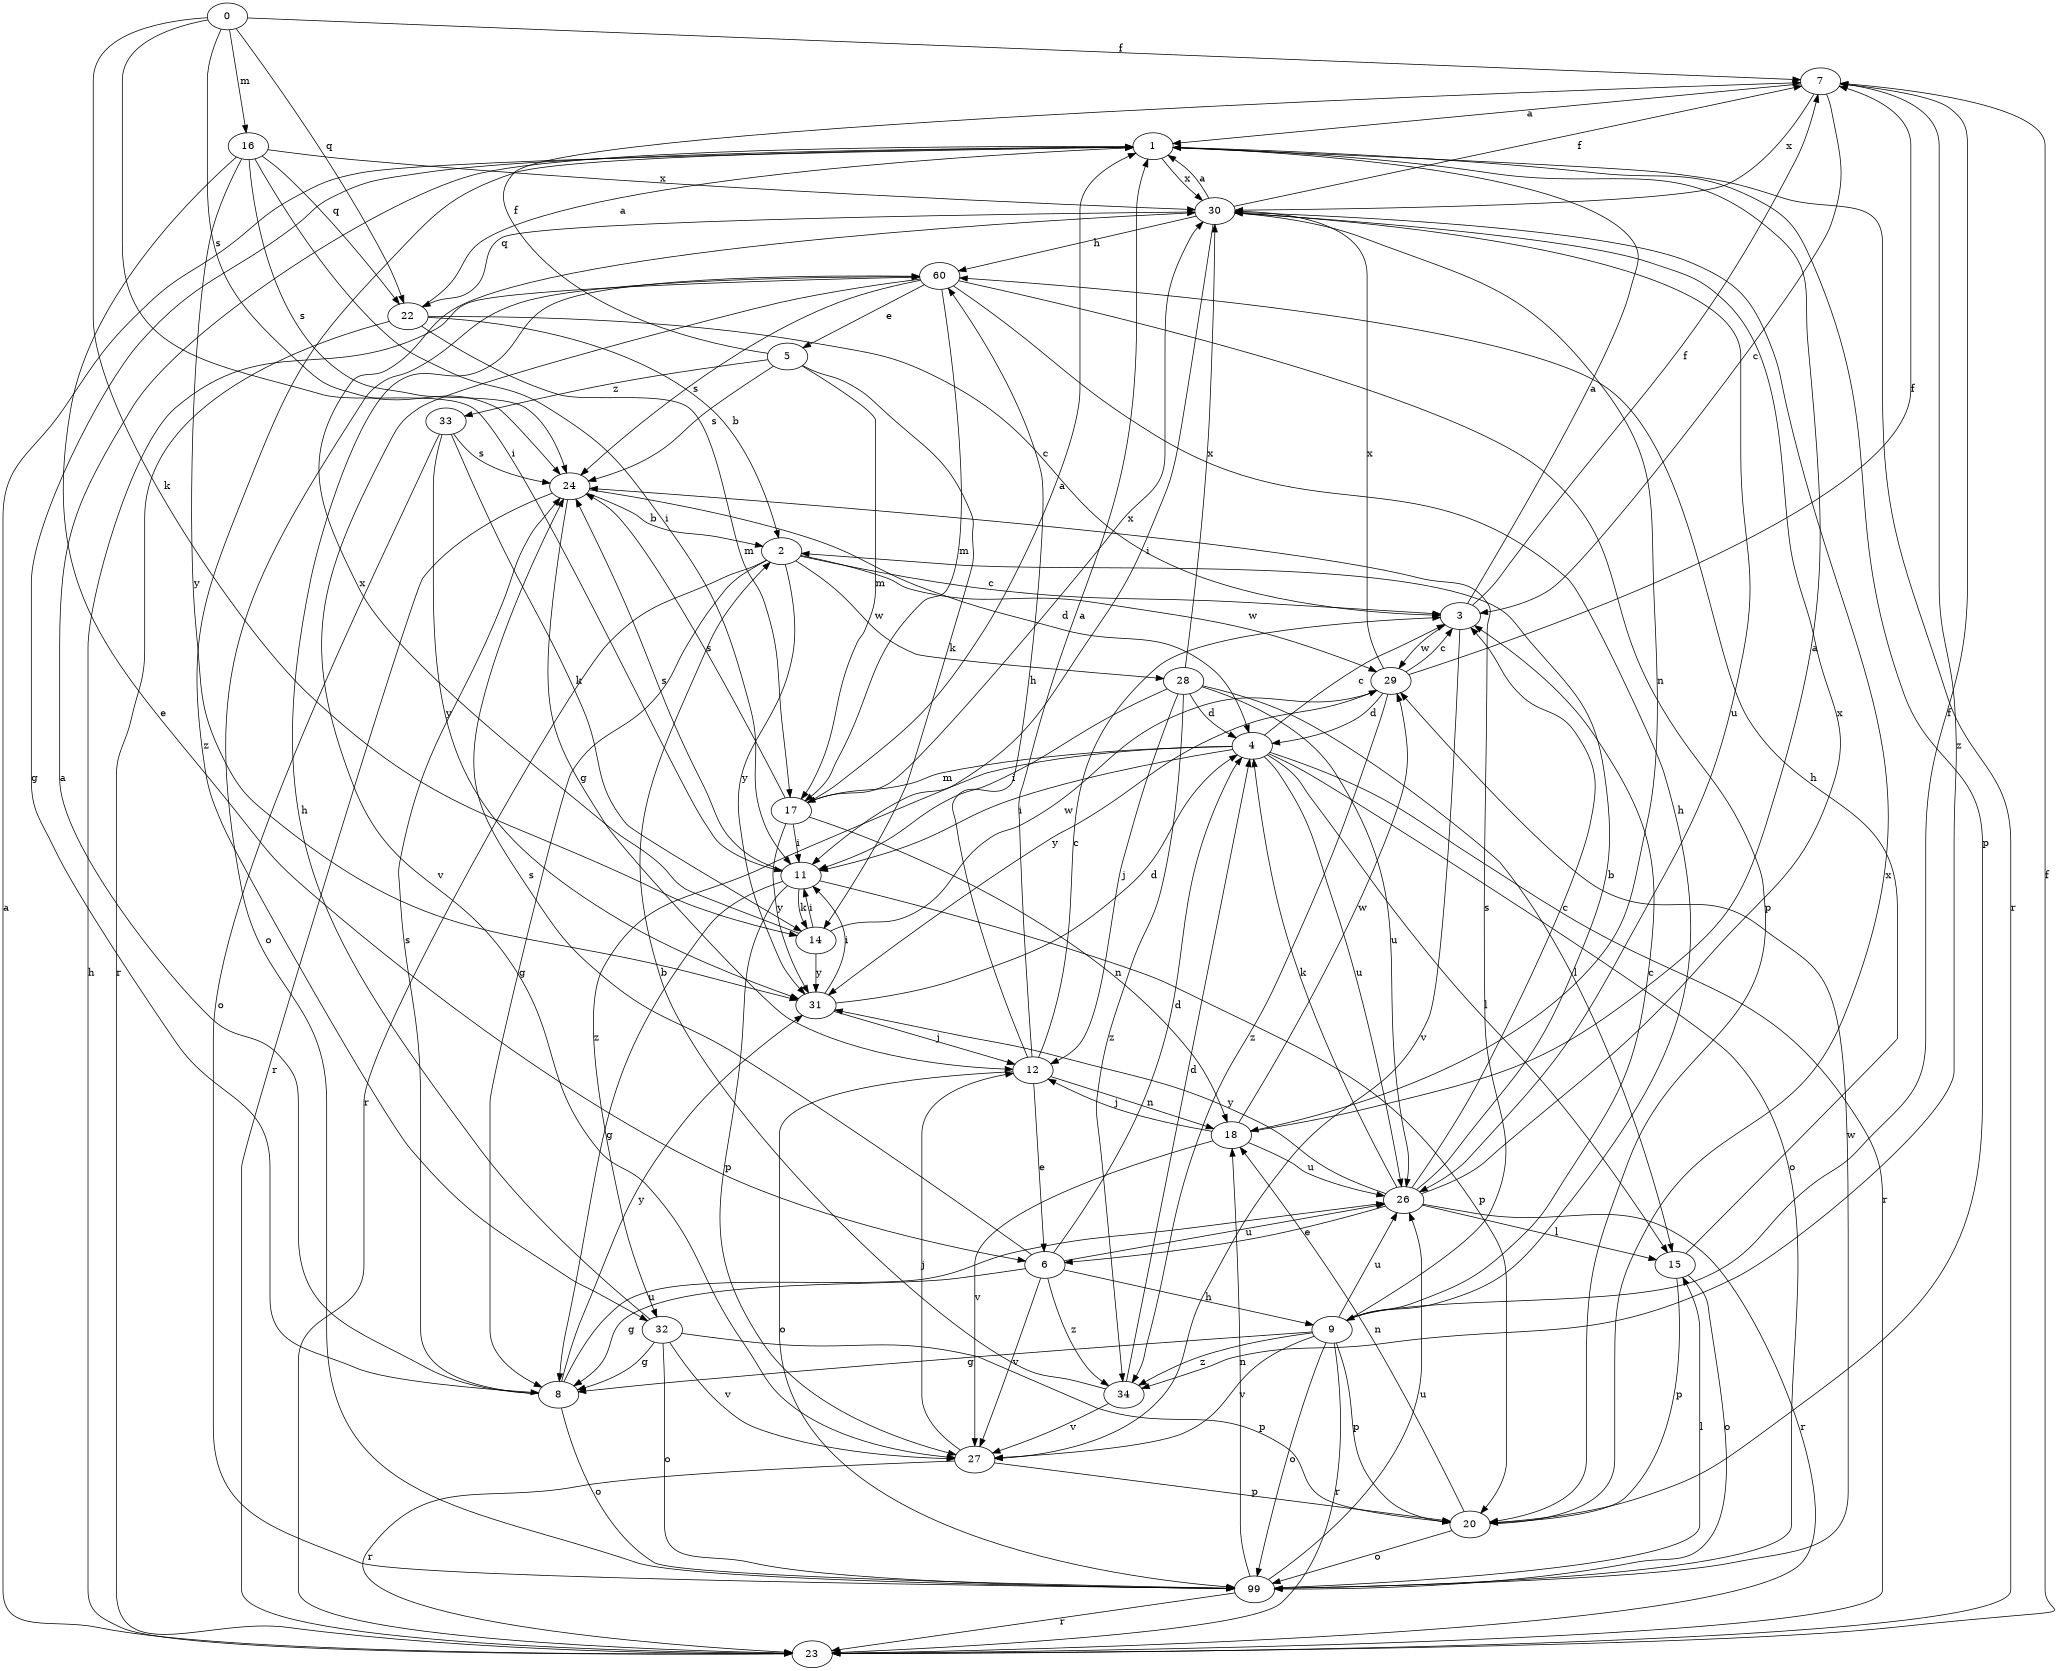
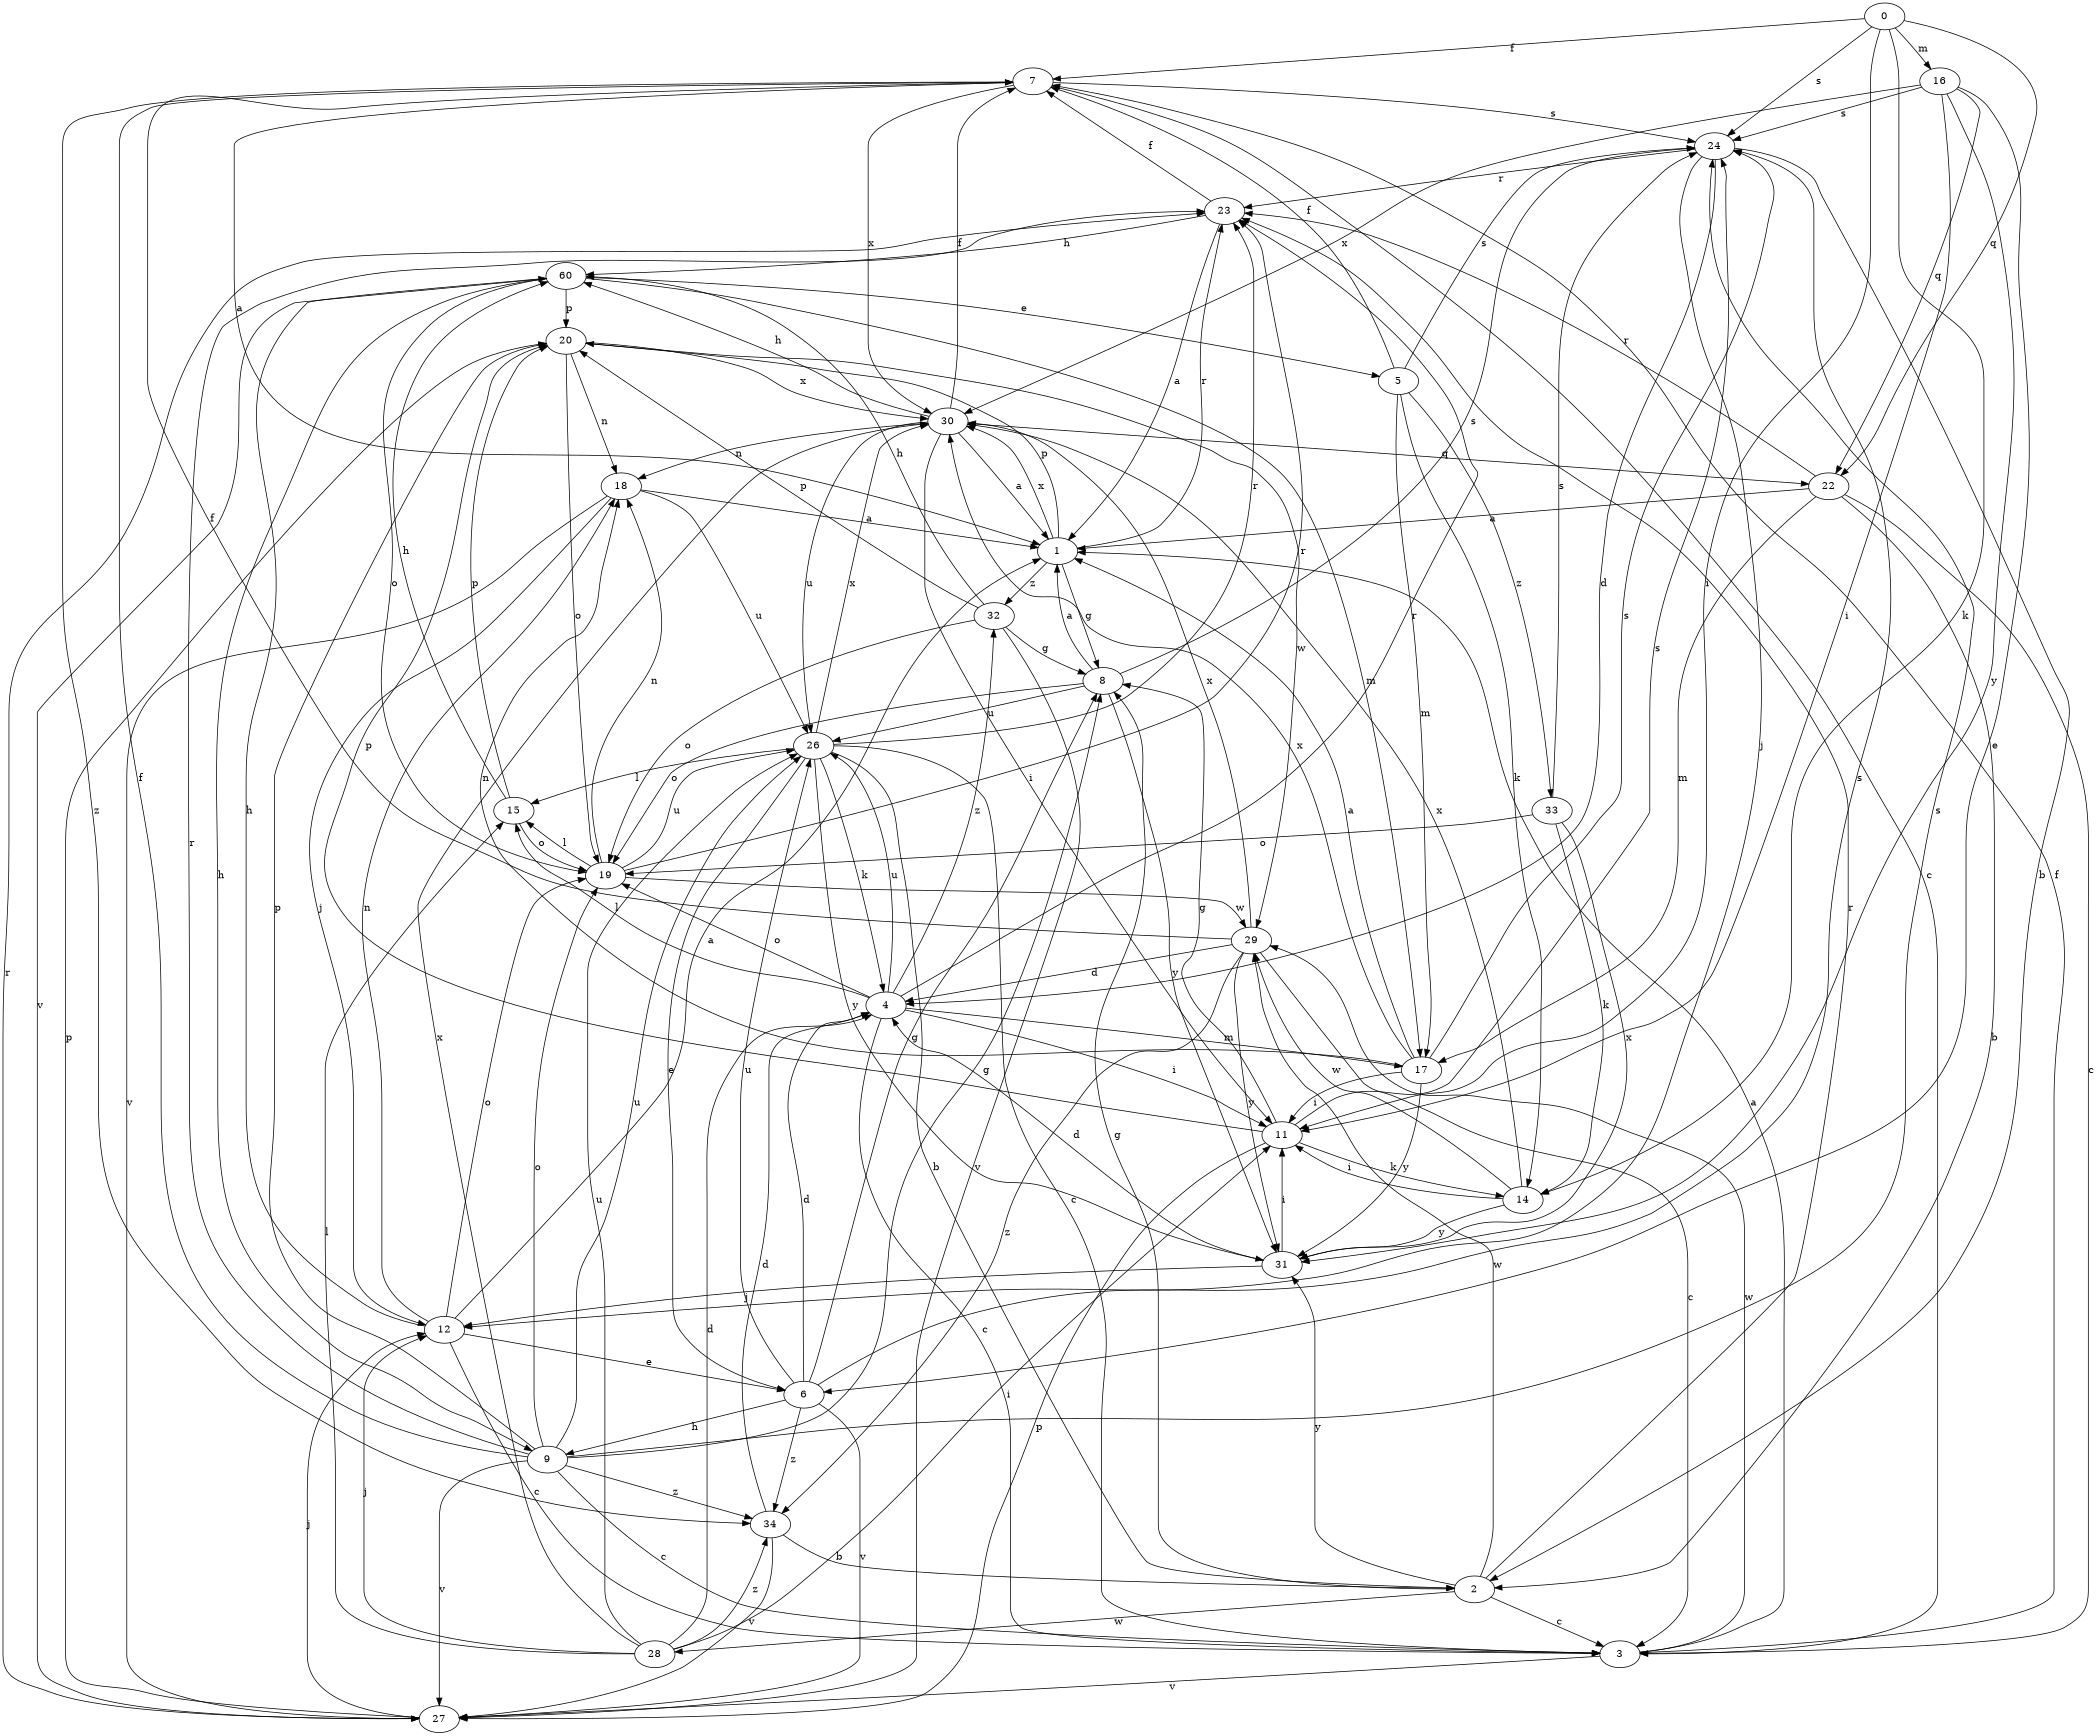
(733, 357) -> (1372, 99)
(449, 713) -> (1629, 1038)
(584, 778) -> (1762, 746)
(1350, 920) -> (1126, 419)
(1254, 1589) -> (606, 876)
